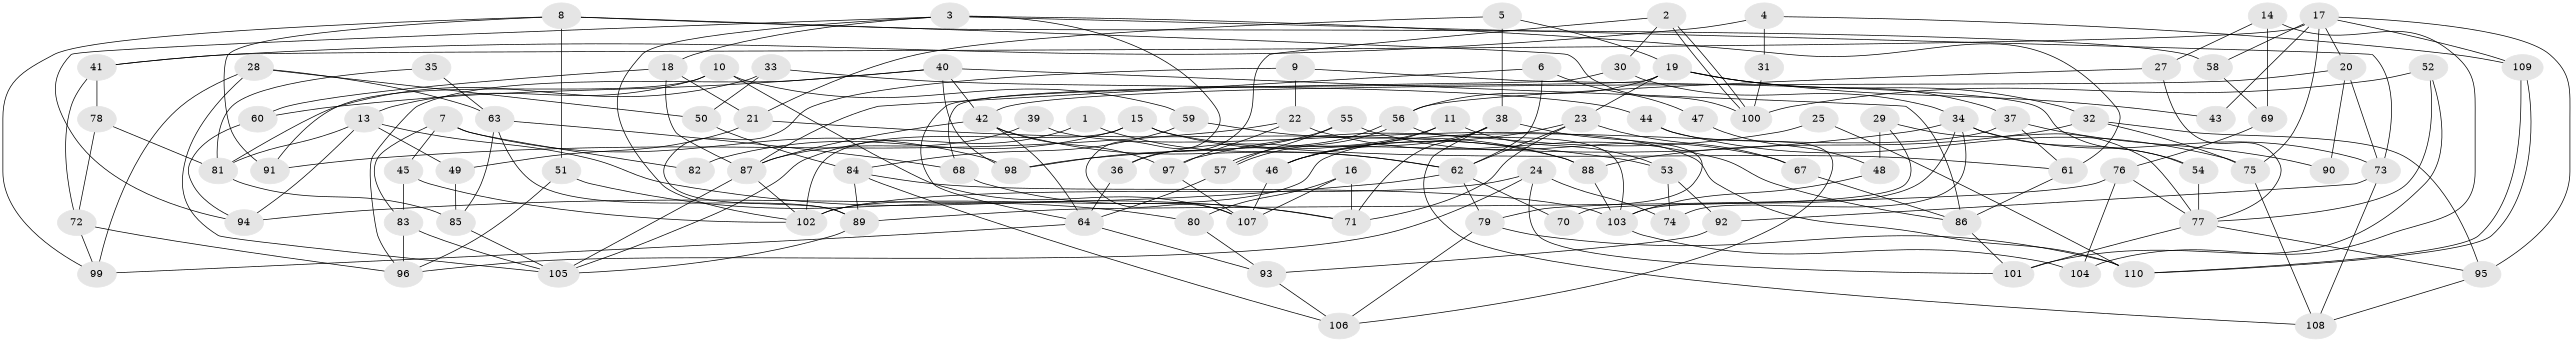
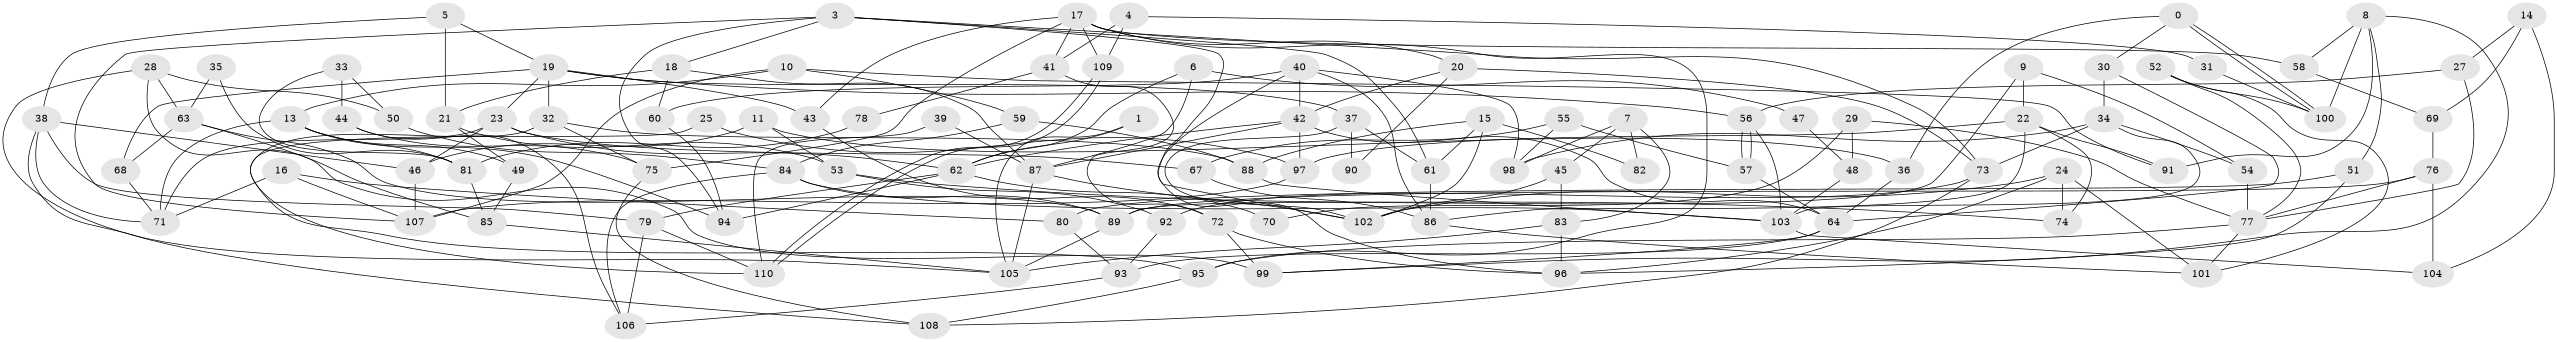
(1667, 16) -> (2179, 16)
(87, 171) -> (1007, 198)
(1841, 207) -> (2091, 164)
